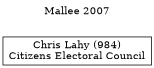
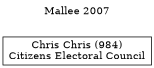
(77, 51) -> (77, 51)
